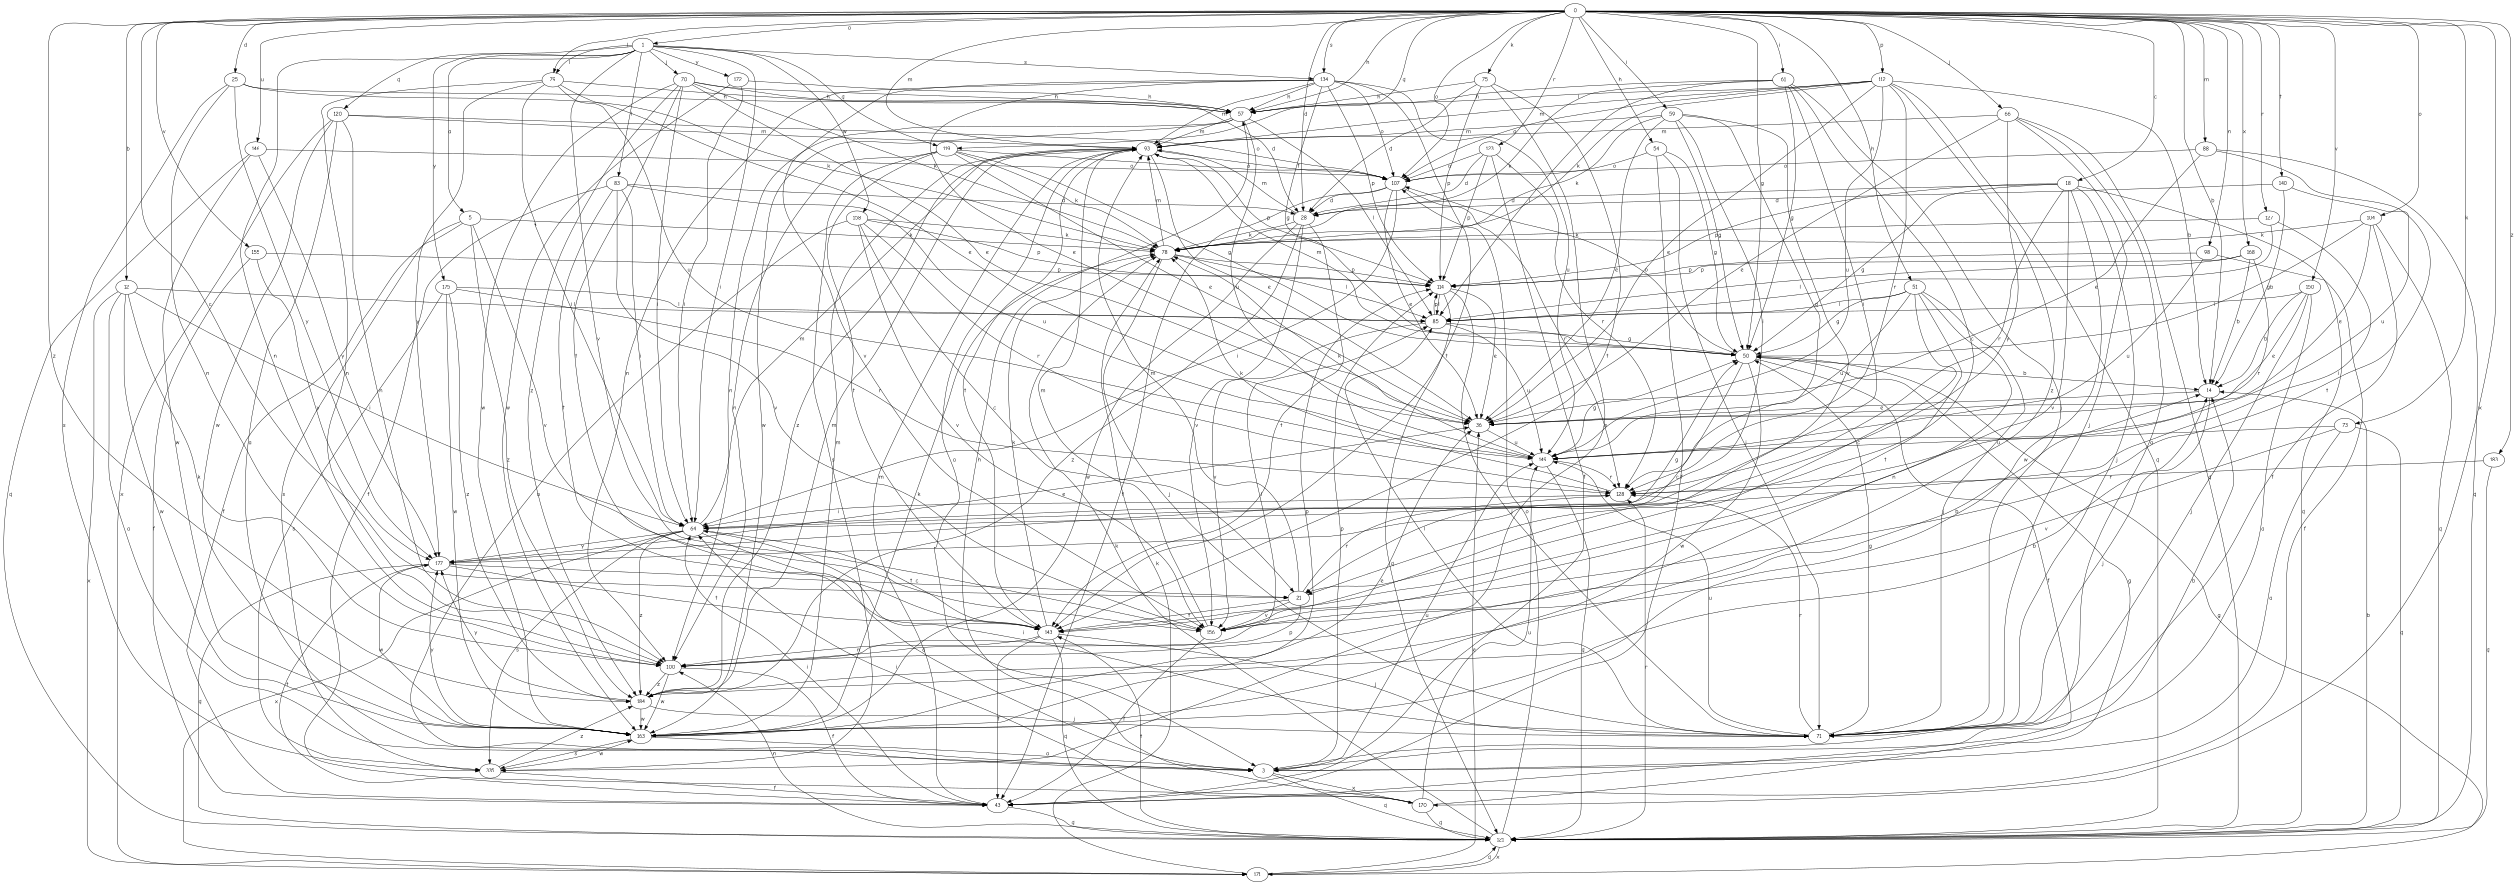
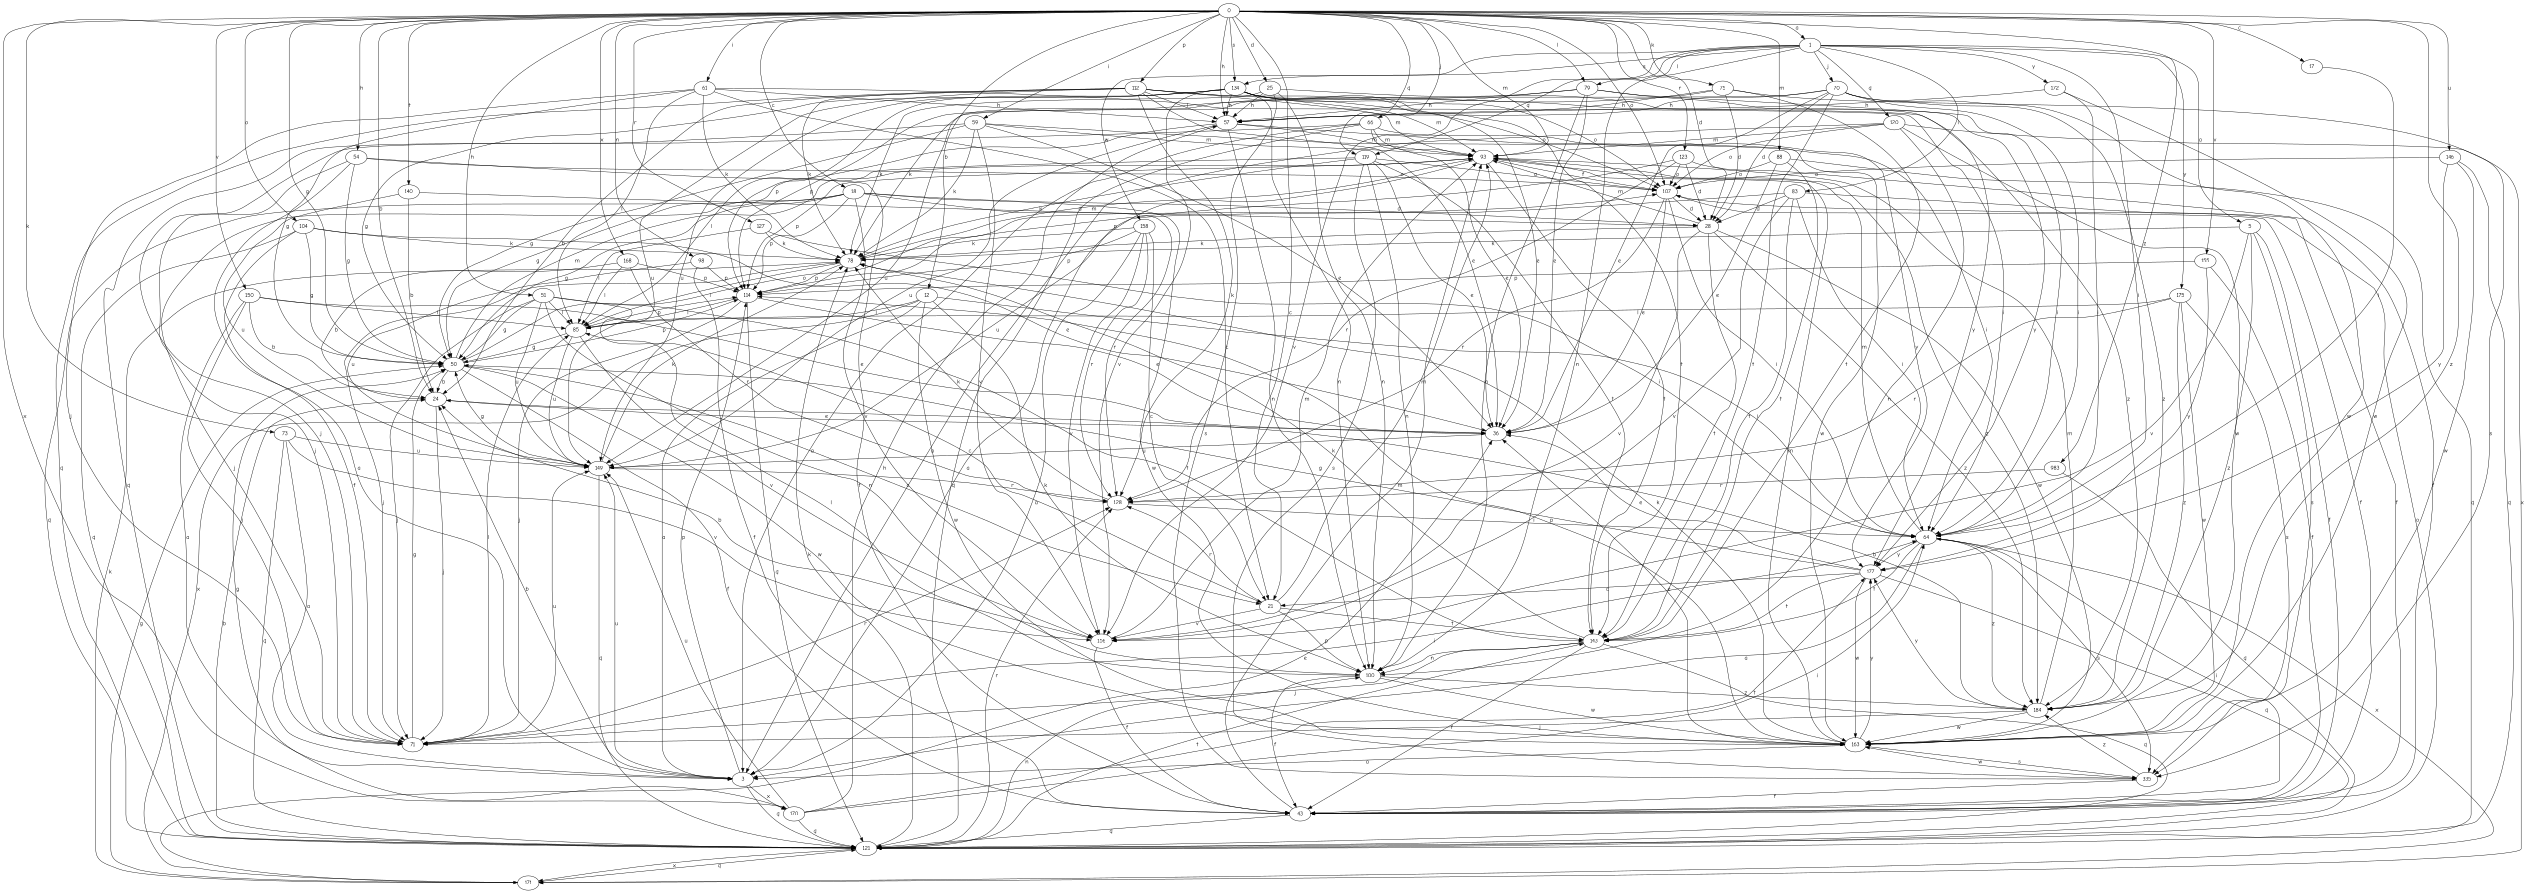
none -> (2312, 67)
(1895, 287) -> (1232, 296)
(1276, 299) -> none
(1820, 316) -> (117, 423)
none -> (594, 339)
(2209, 391) -> (436, 399)
(2494, 460) -> (2055, 468)
none -> (393, 515)
